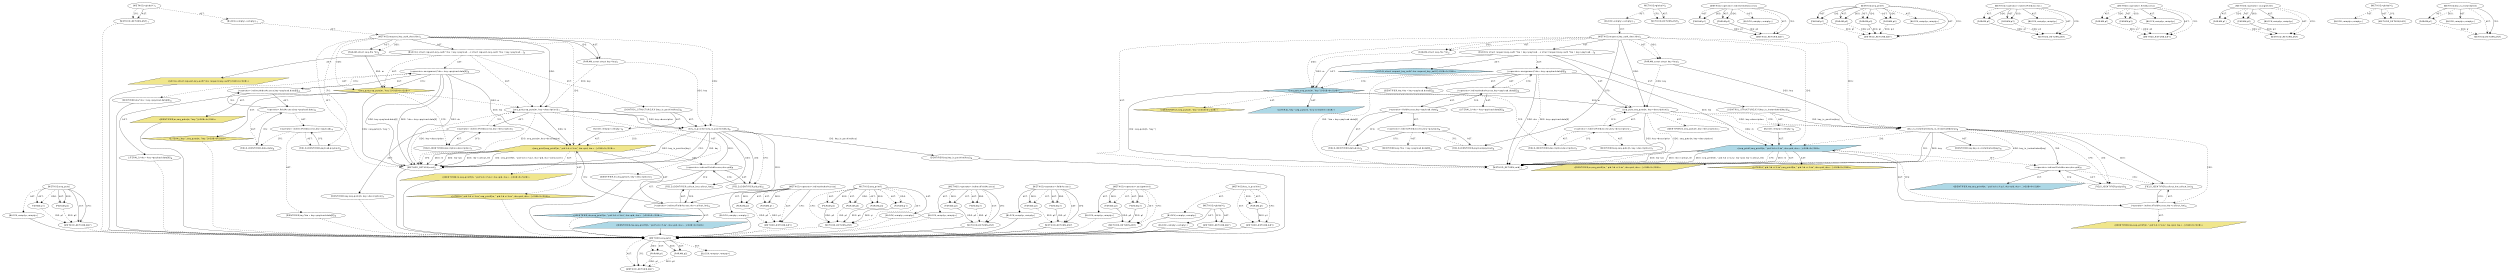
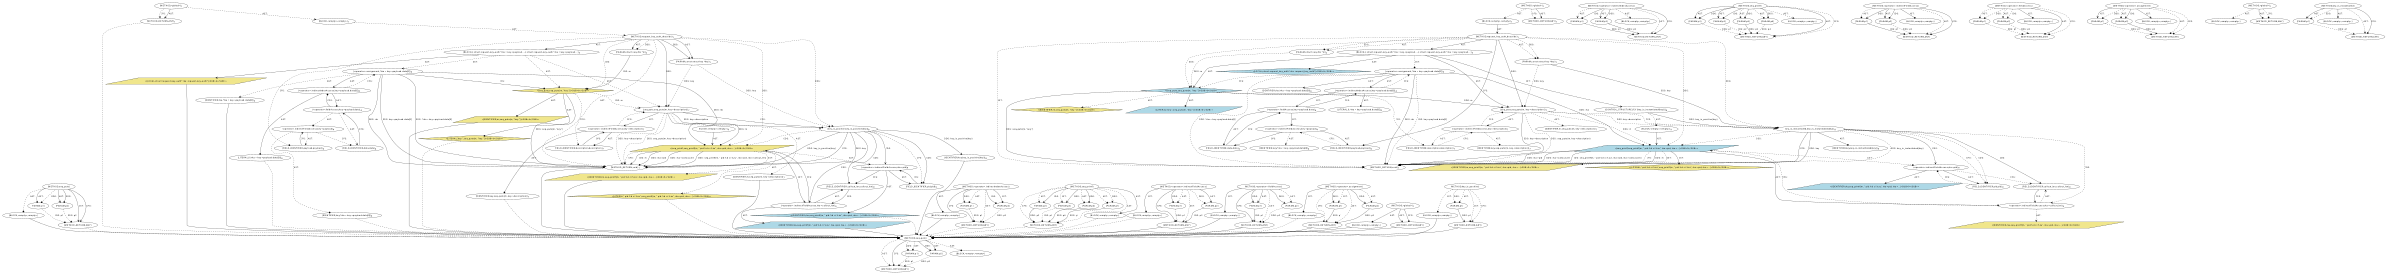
(653, 110) -> none
